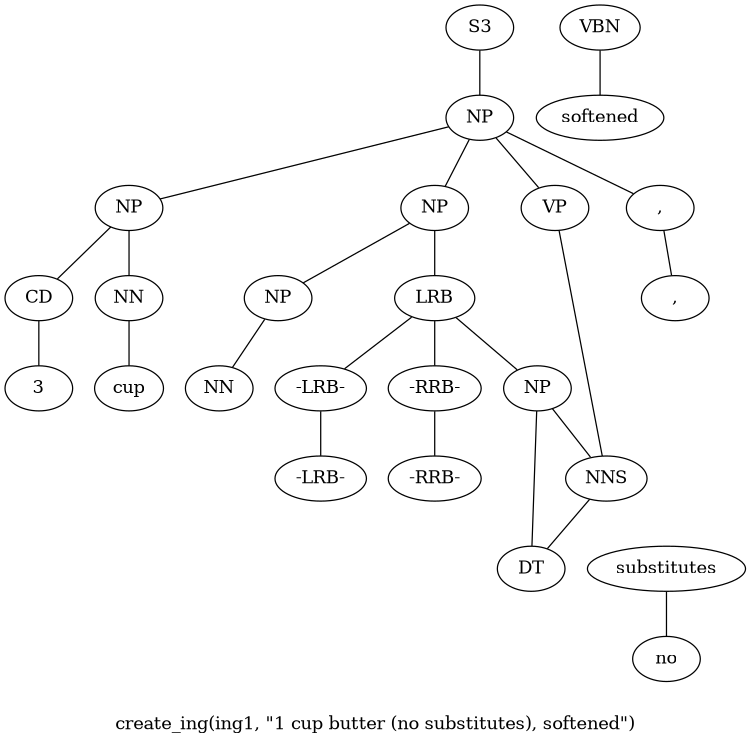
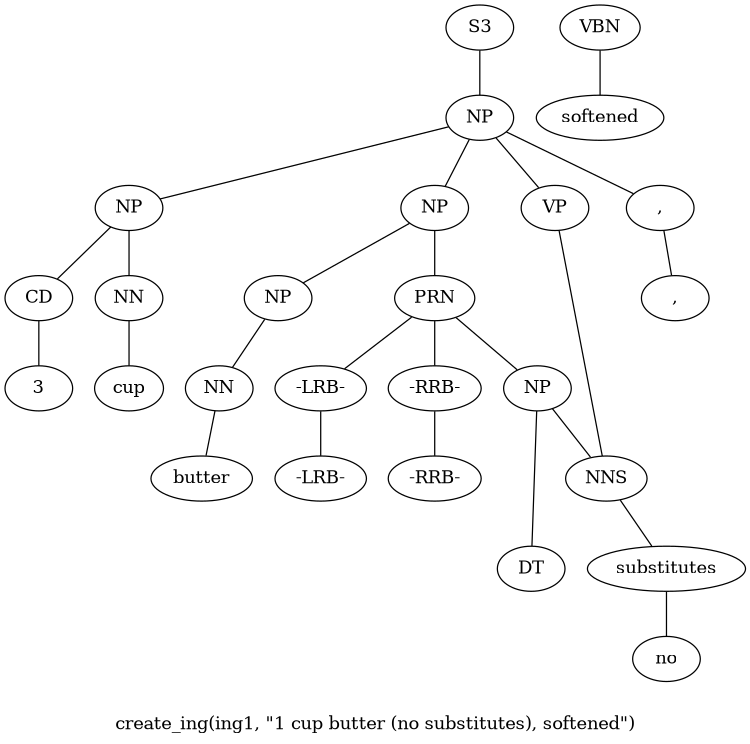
(435, 298) -> (435, 298)
none -> (202, 479)
(568, 524) -> (636, 523)
